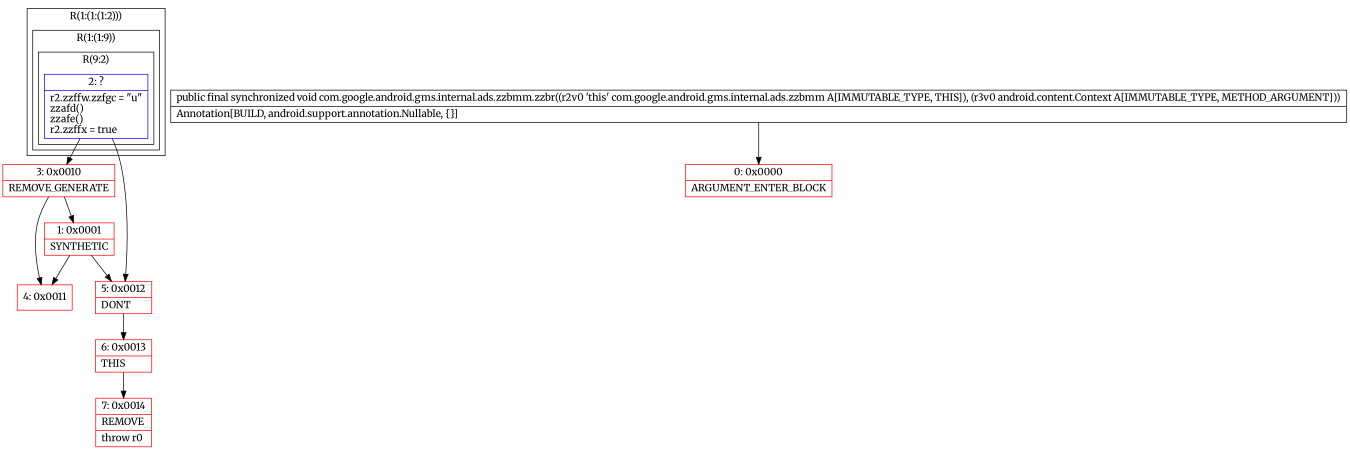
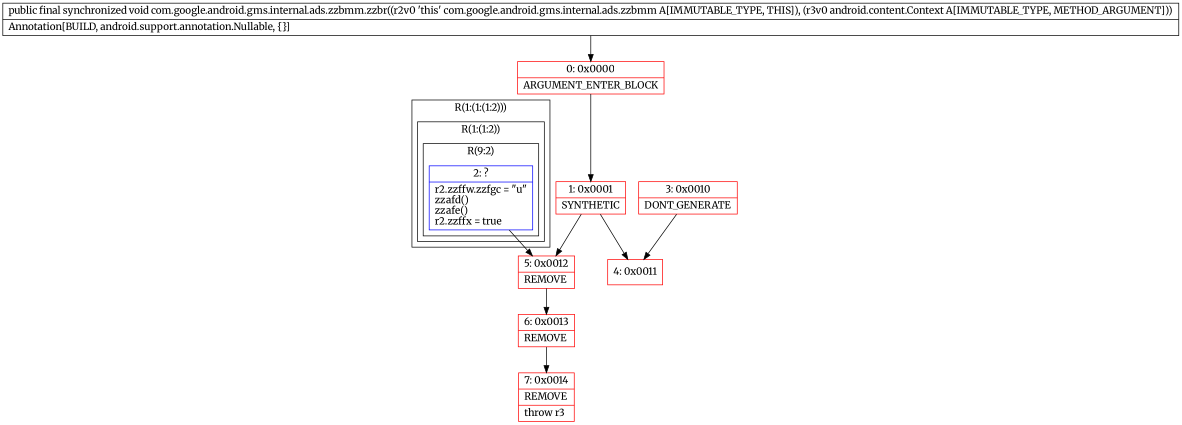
(96, 38) -> (481, 130)
(75, 148) -> none
(59, 188) -> (688, 206)
(68, 206) -> (591, 134)
(116, 305) -> (545, 280)
(113, 364) -> (545, 338)
(122, 438) -> (545, 413)
